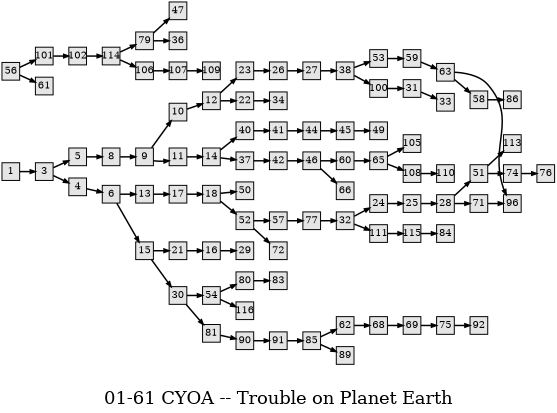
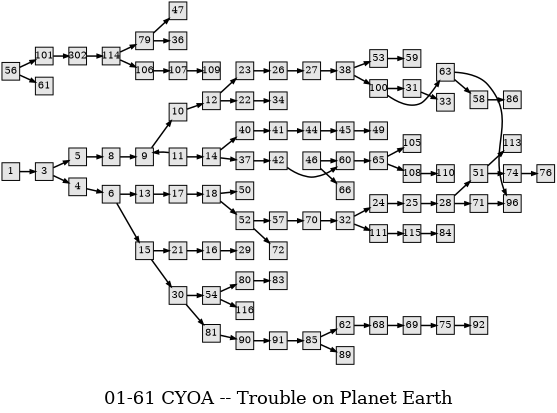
(78, 56) -> (78, 56)
(426, 64) -> (415, 105)
(159, 161) -> (164, 152)
(292, 161) -> (309, 177)
(312, 221) -> (312, 221)
